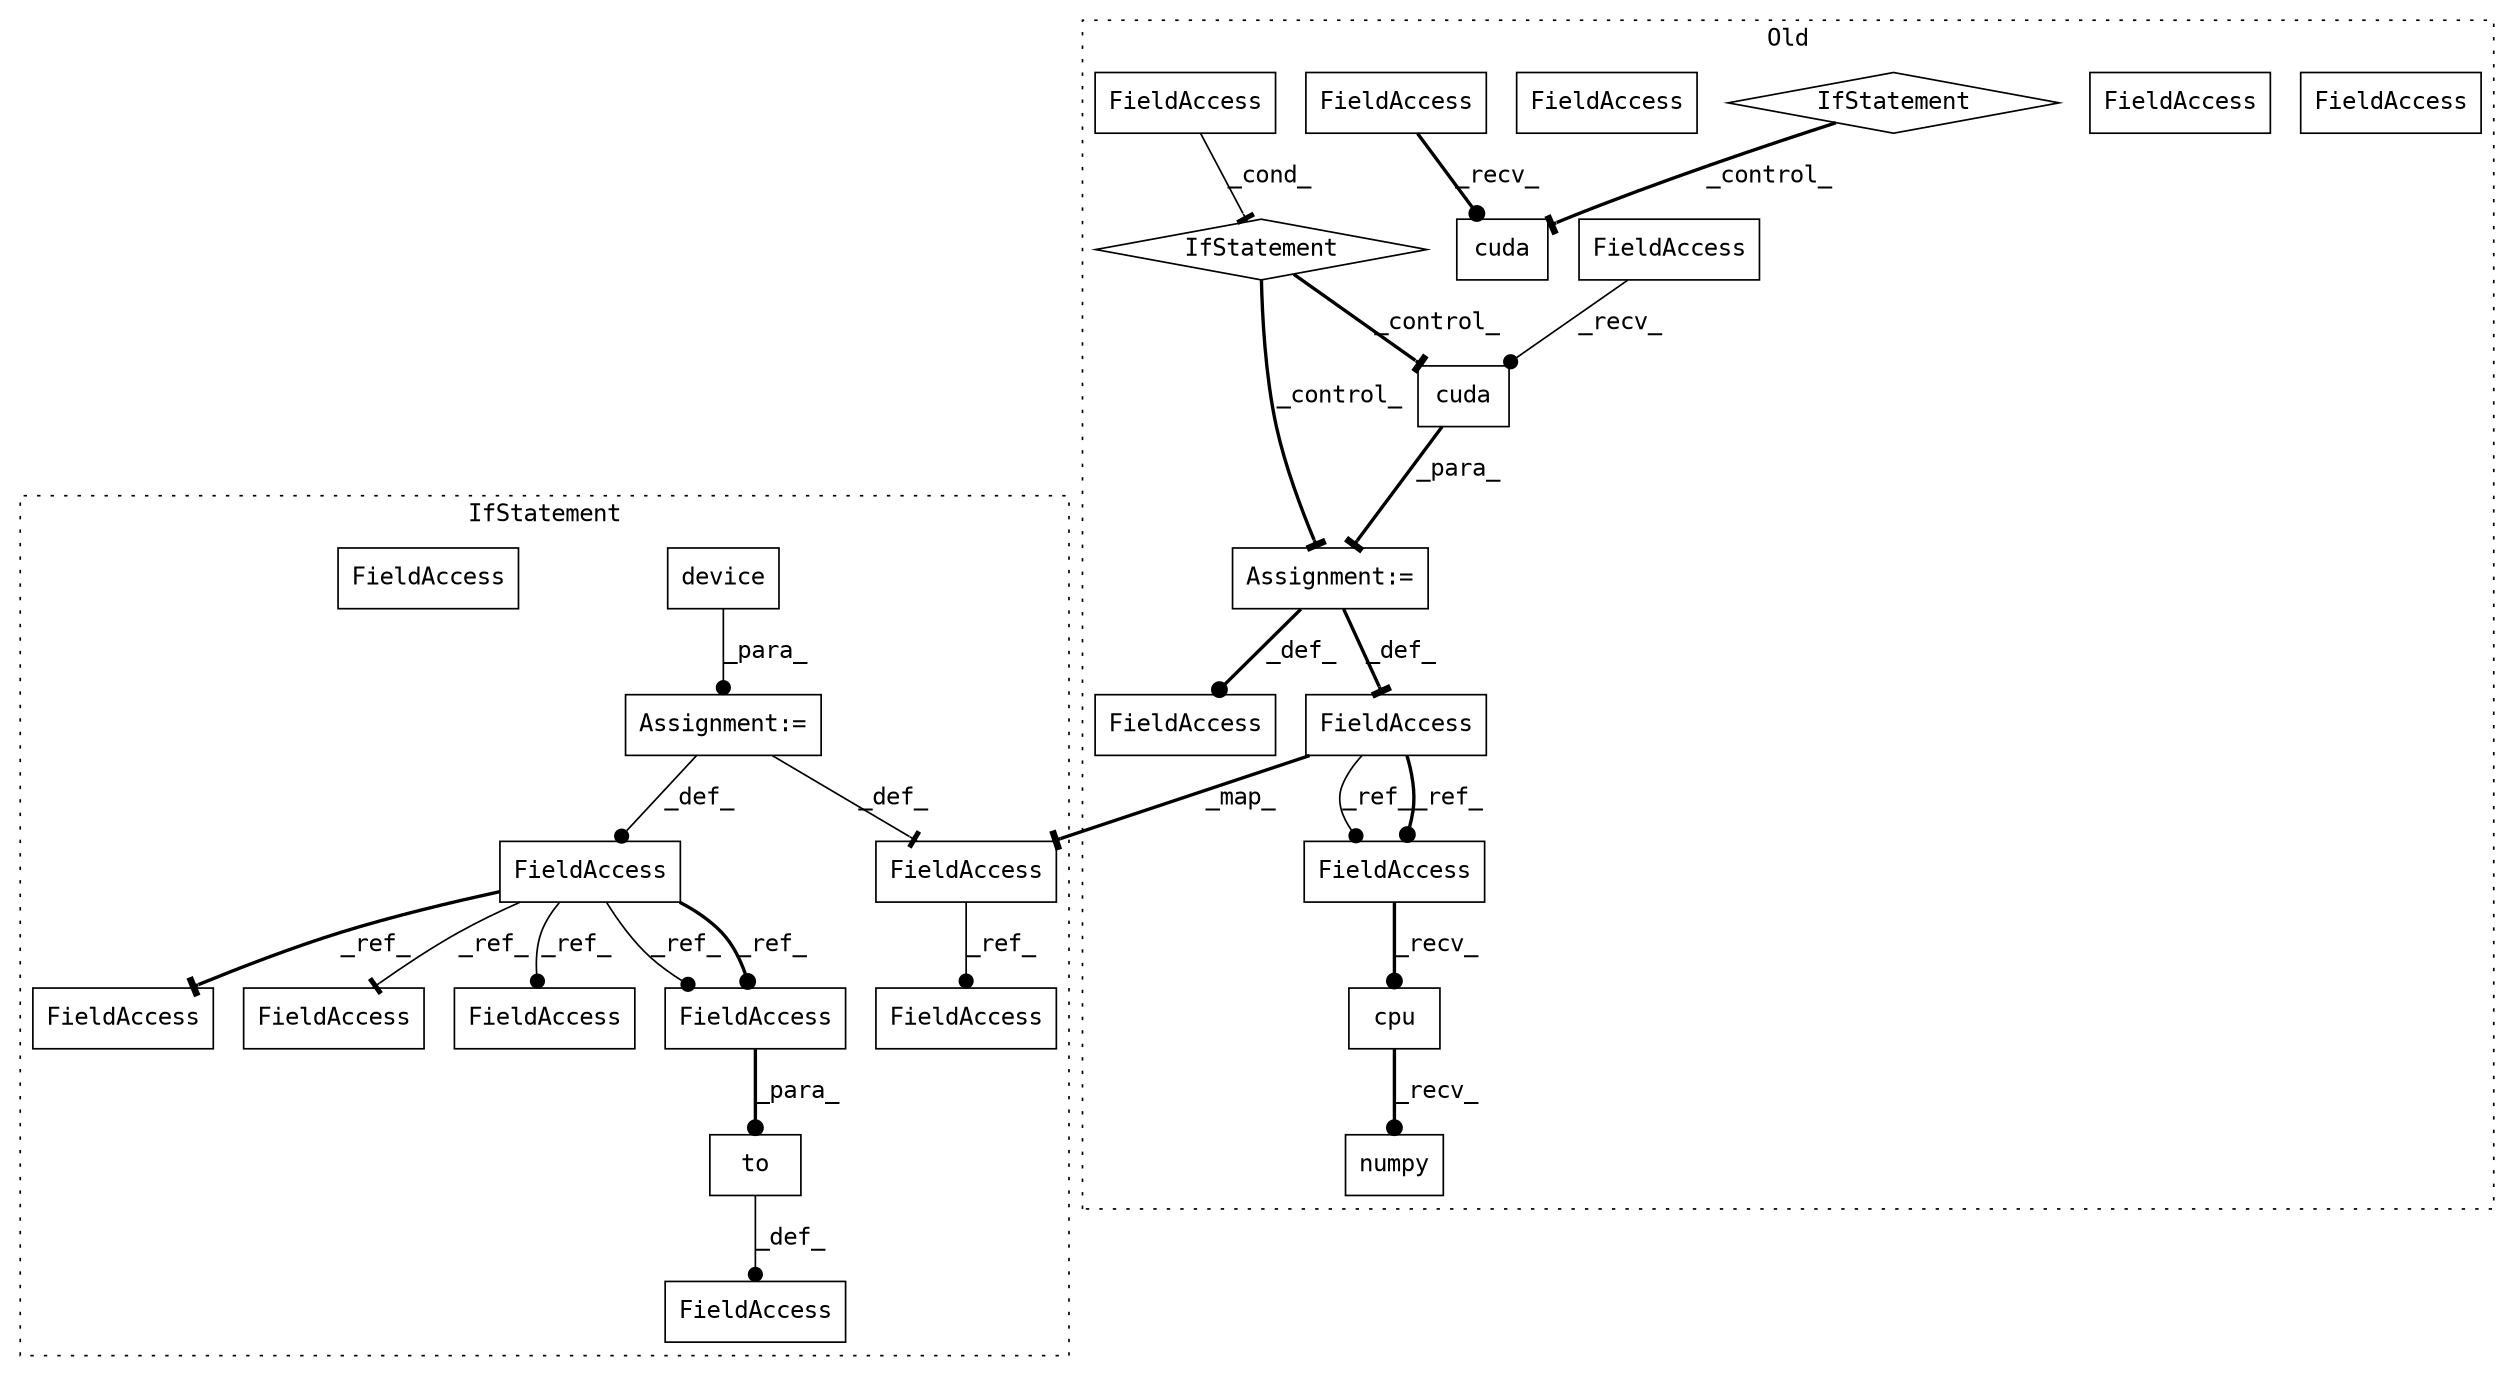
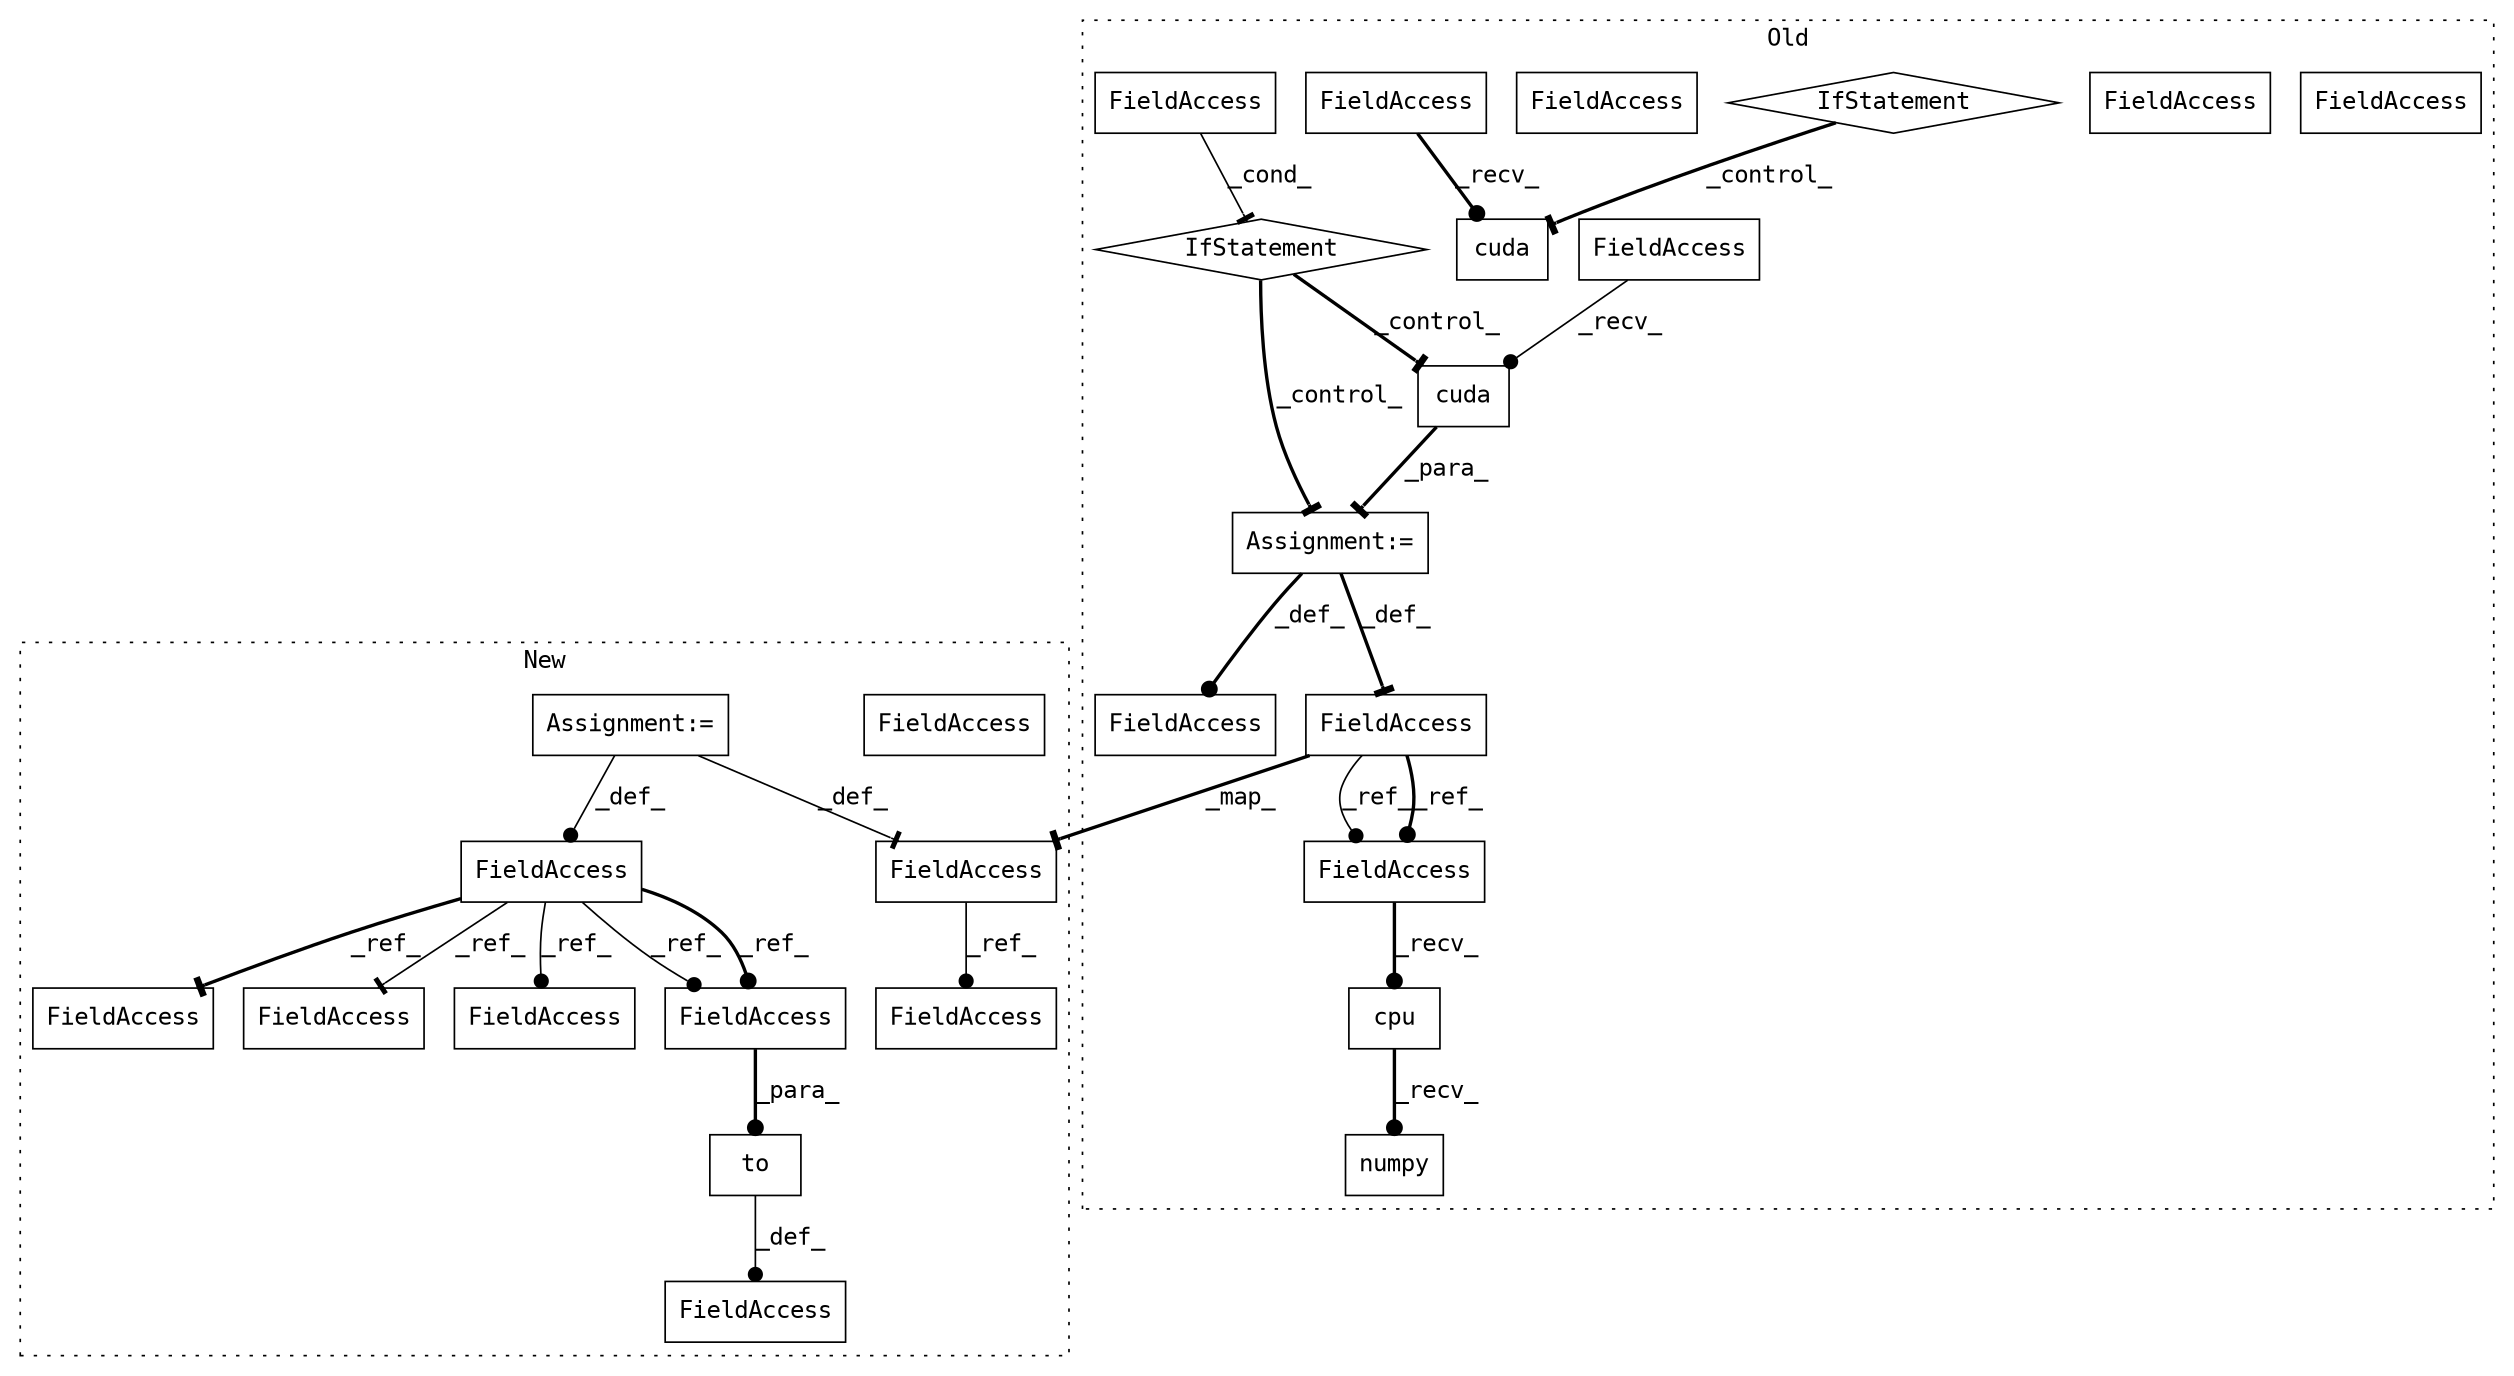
(545, 515) -> (545, 662)
(723, 578) -> none
